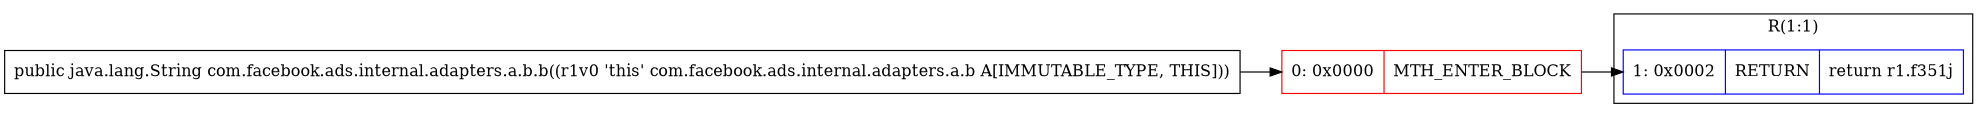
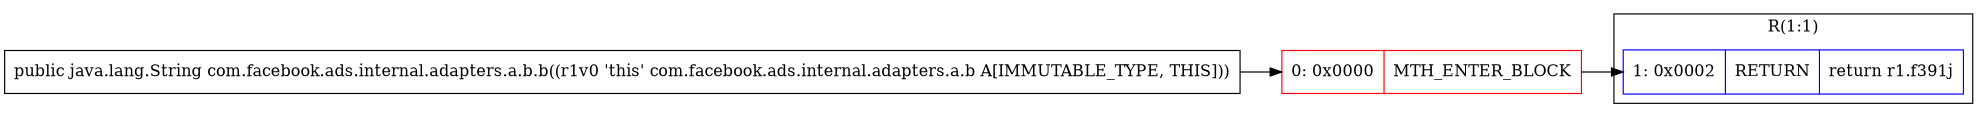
(1891, 71) -> (1891, 71)
